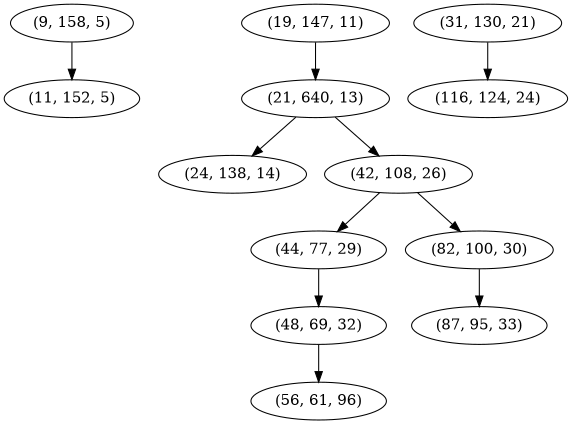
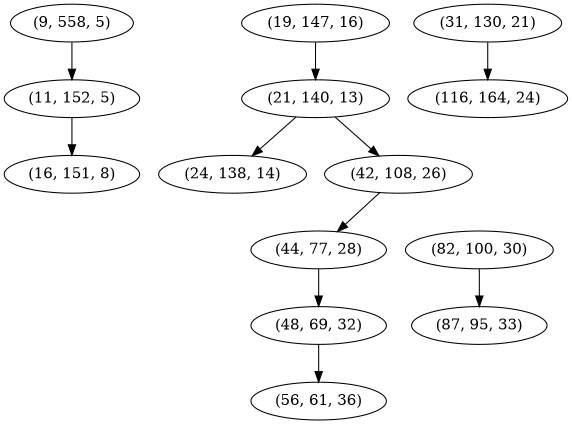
(72, 23) -> (72, 23)
(316, 23) -> (316, 23)
(316, 99) -> (316, 99)
(488, 99) -> (488, 99)
none -> (72, 174)
(435, 209) -> none
(319, 250) -> (319, 250)
(319, 401) -> (319, 401)
